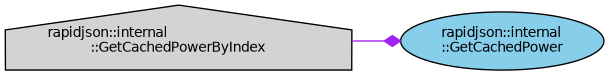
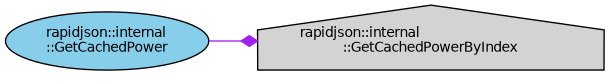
(368, 41) -> (225, 41)
